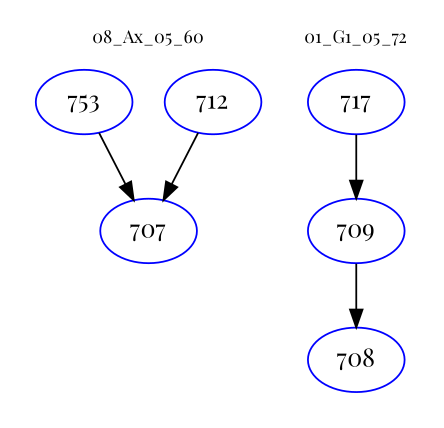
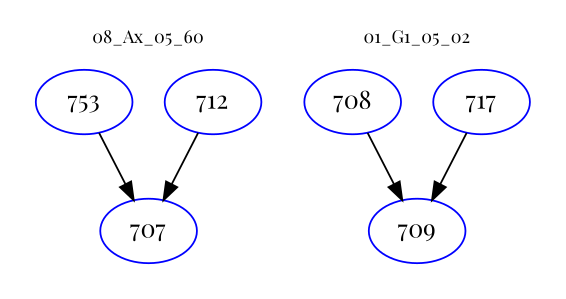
(356, 38) -> (417, 38)
(356, 287) -> (381, 158)
